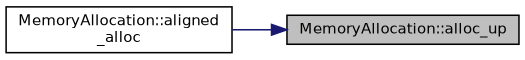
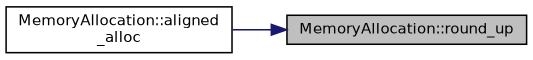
(403, 30) -> (407, 30)
